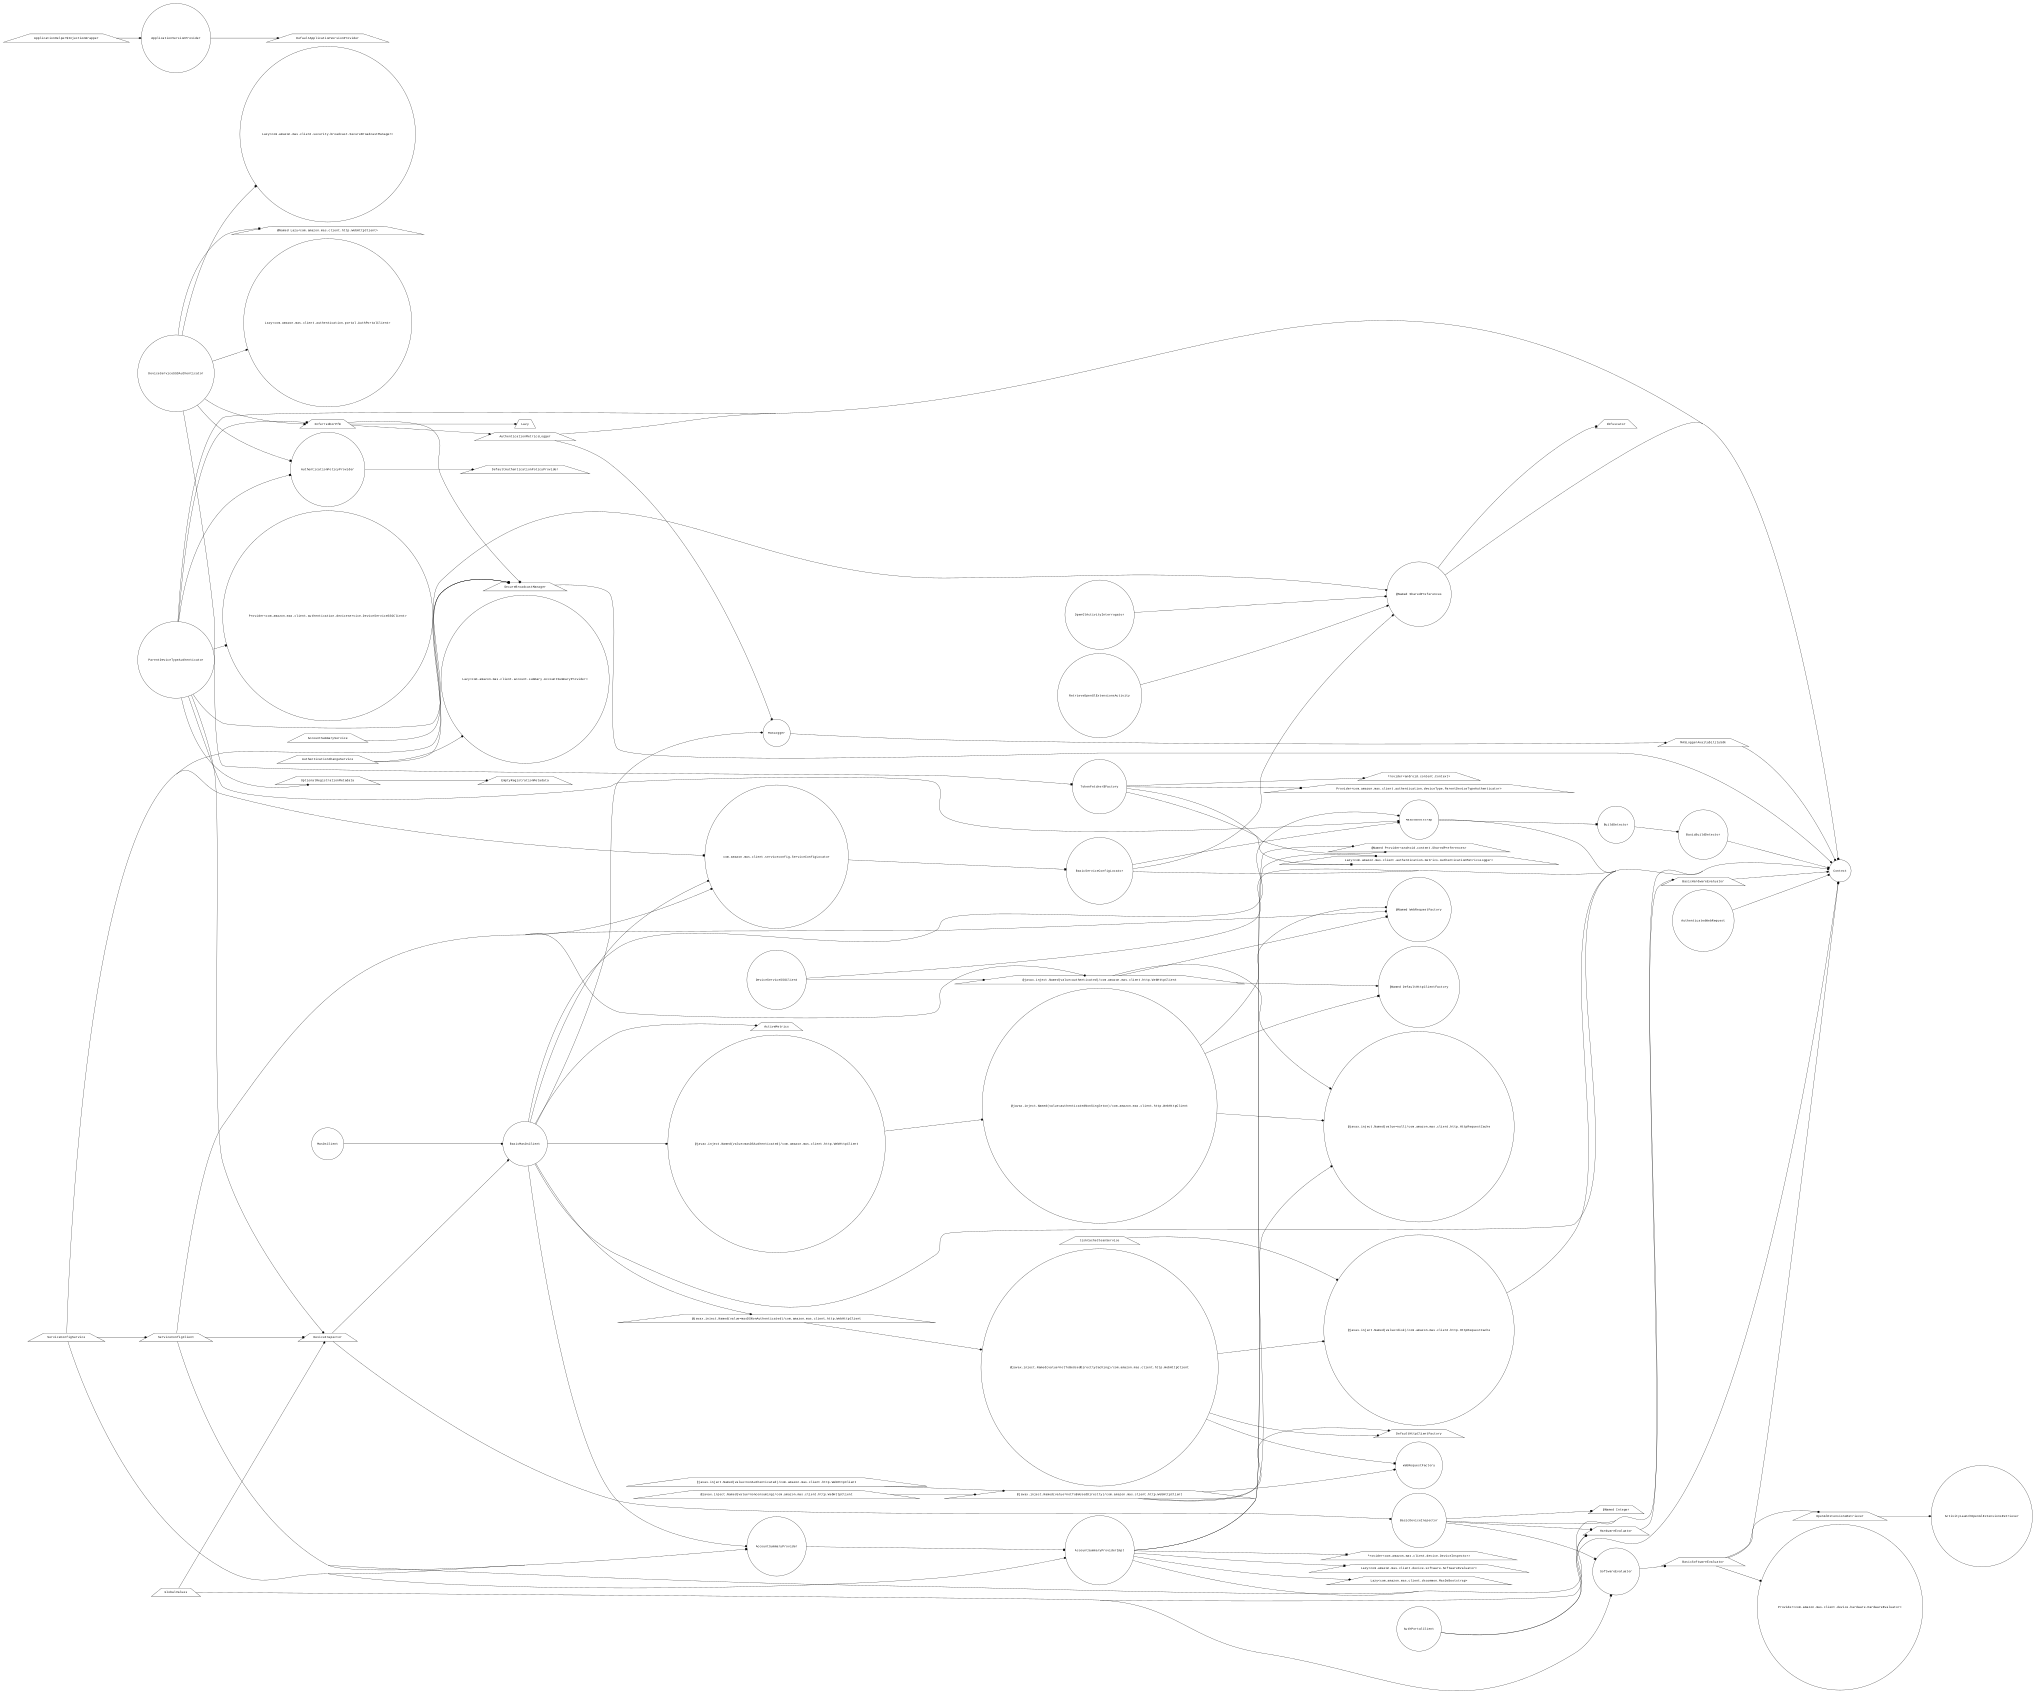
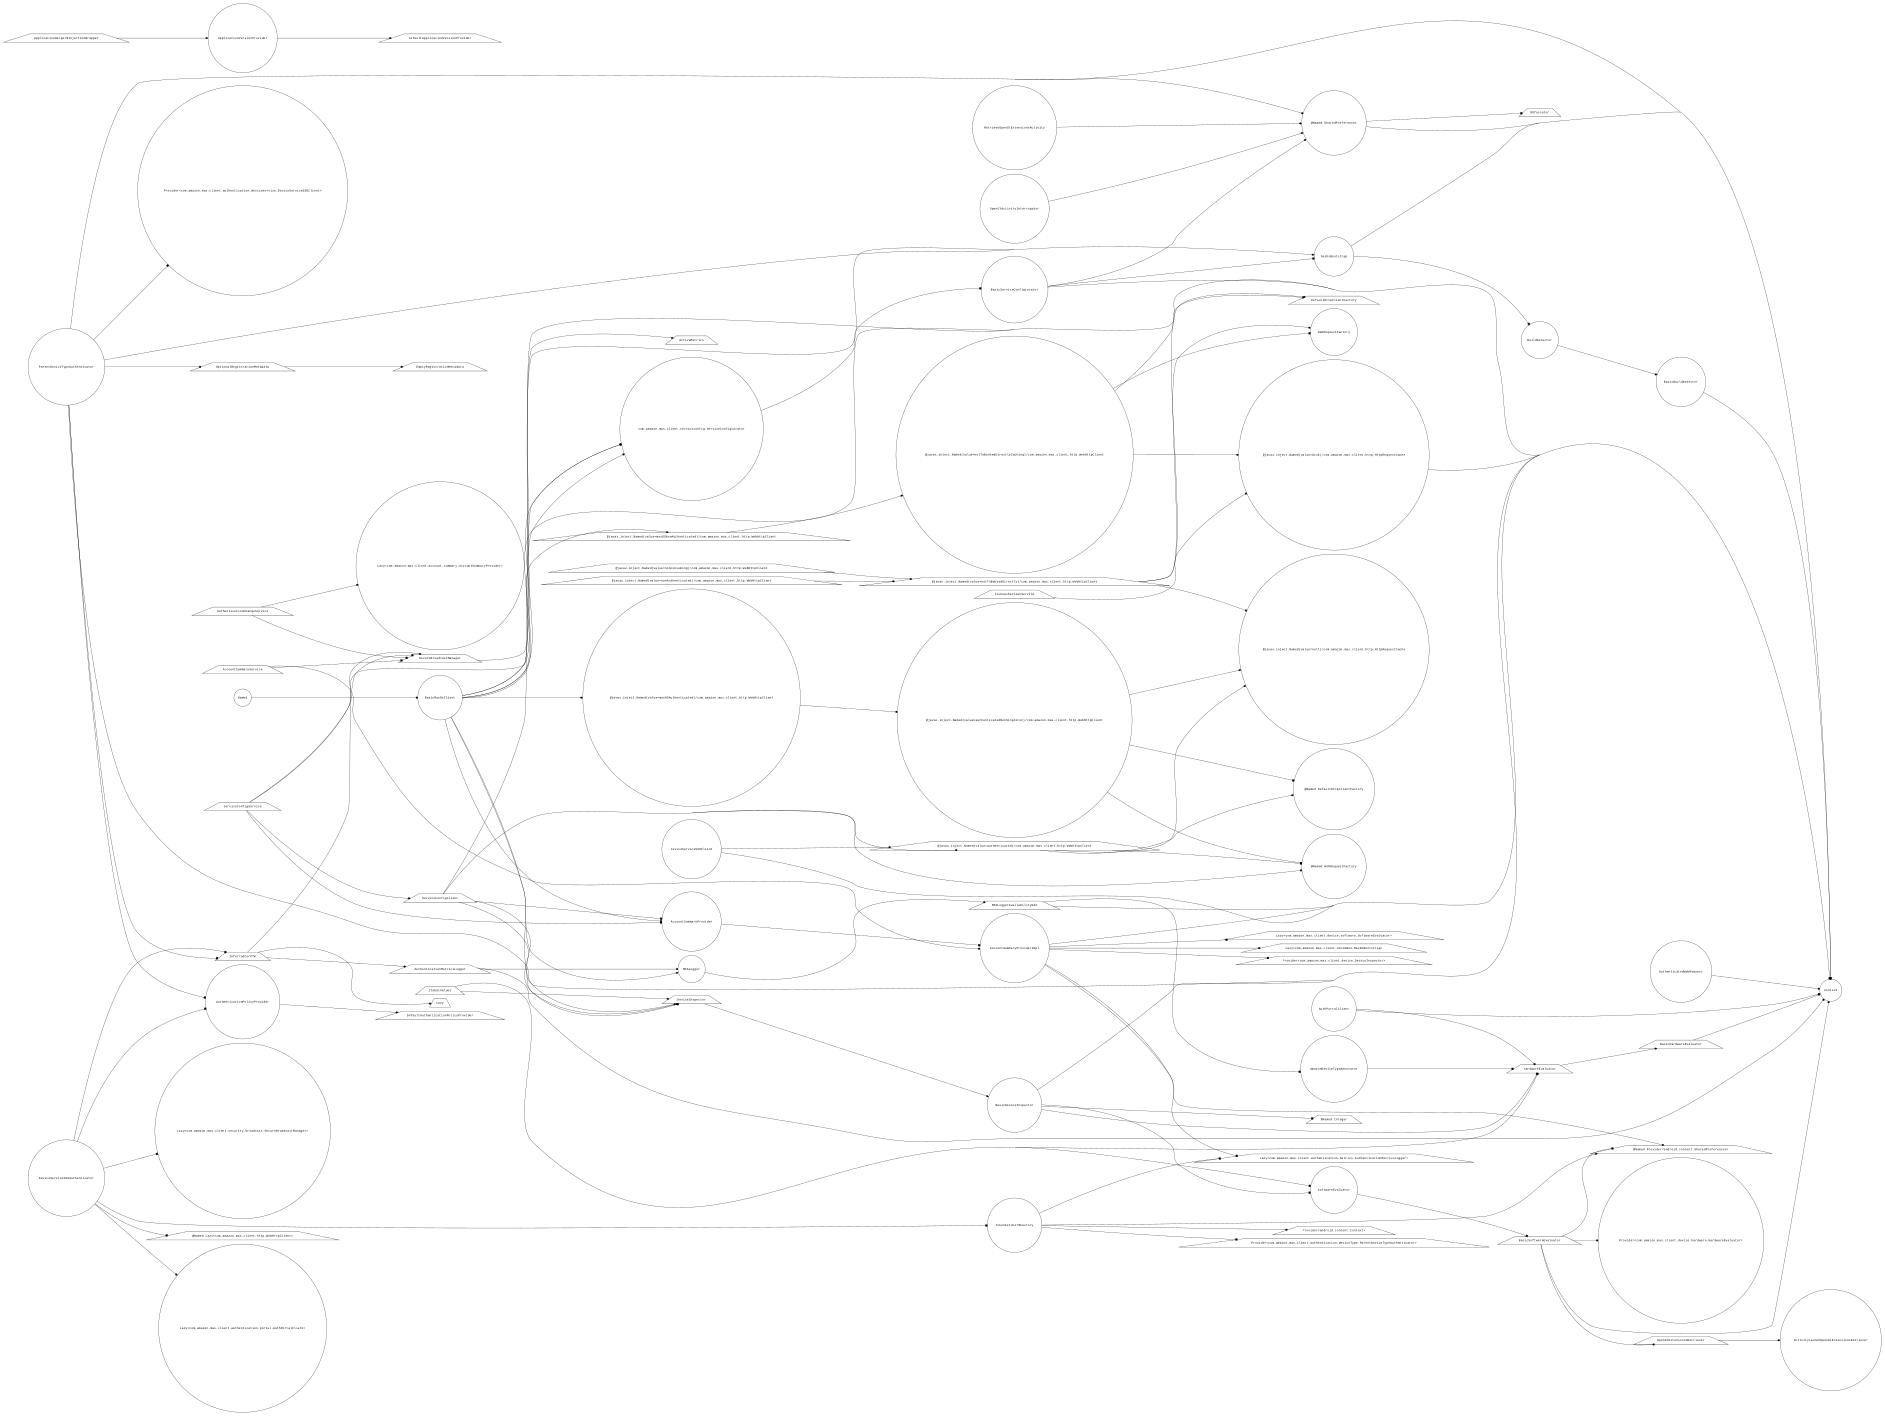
none -> (1334, 1069)
(328, 1144) -> (243, 698)
none -> (1585, 1190)
(420, 1247) -> (525, 950)
(157, 1512) -> (585, 885)
